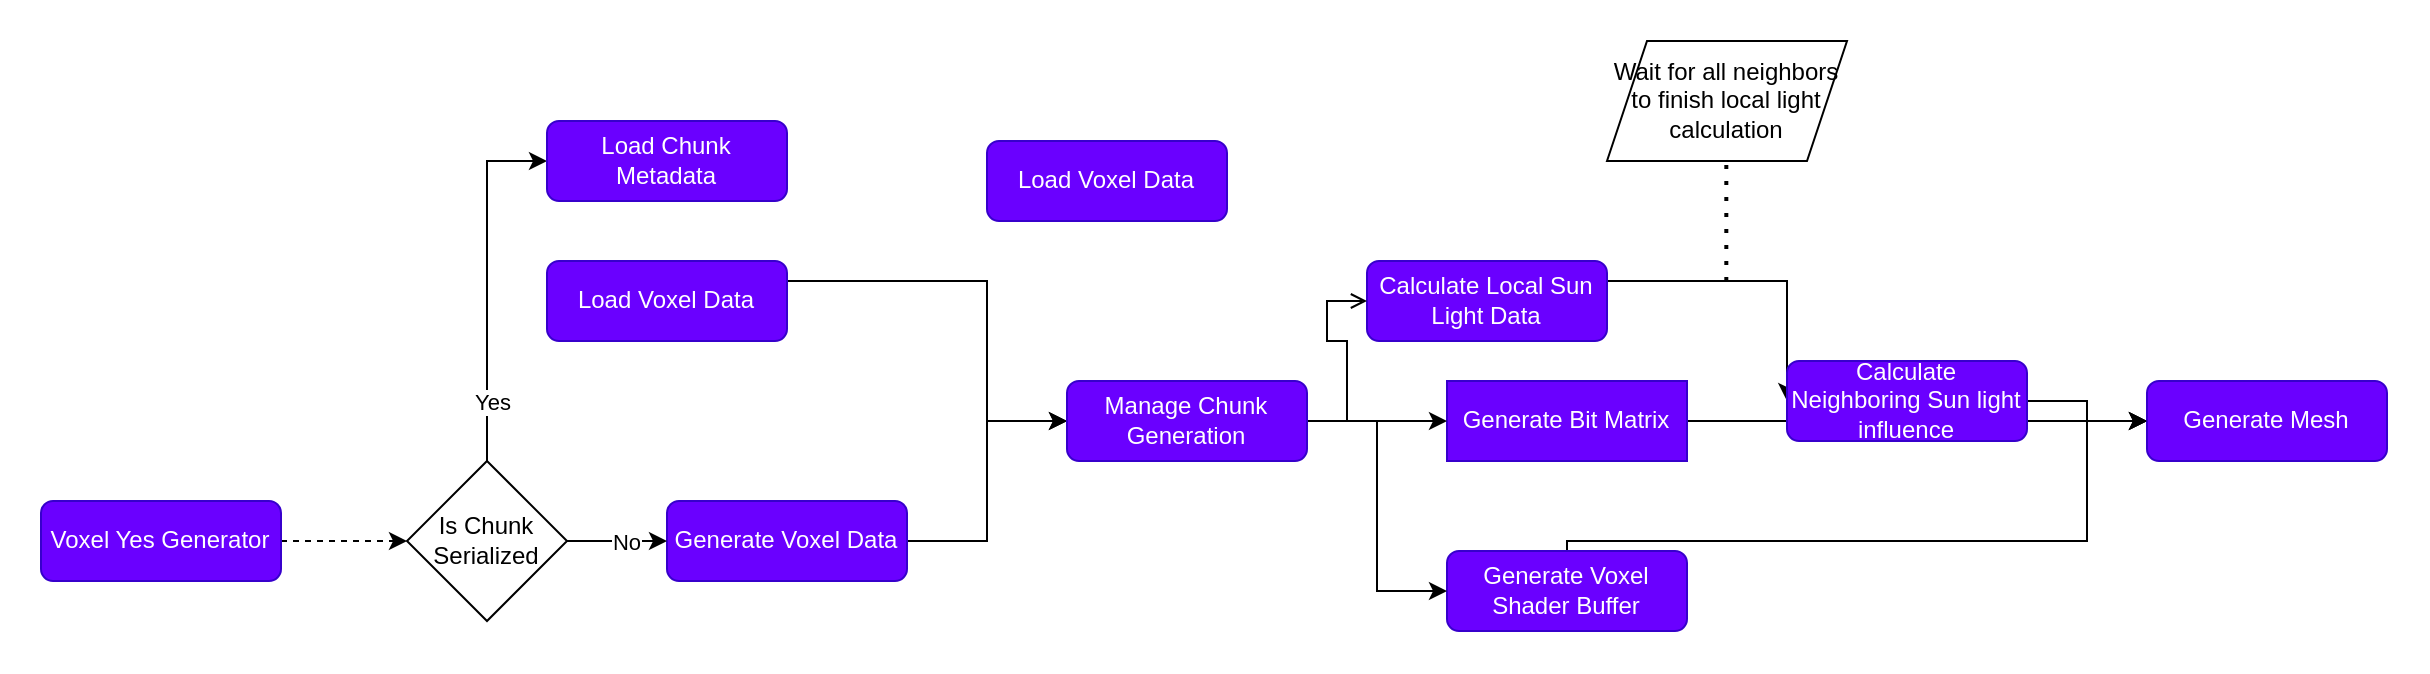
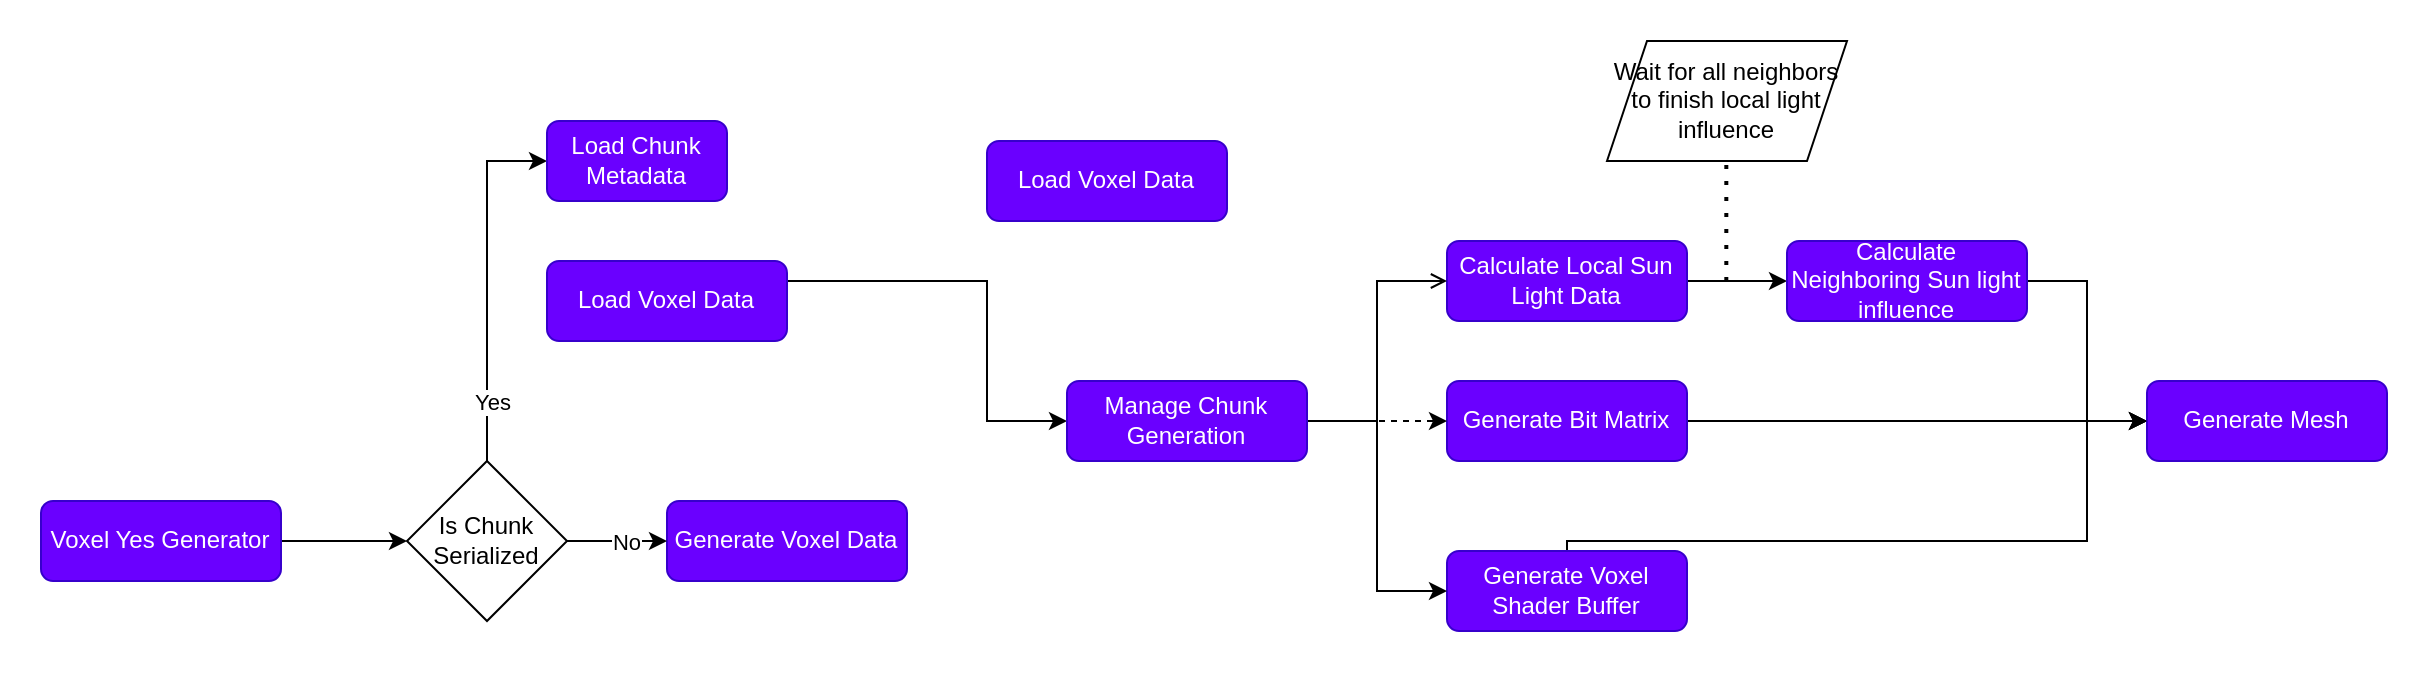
(1727, 101) -> (1727, 101)
(667, 161) -> (637, 161)
(1487, 301) -> (1567, 281)
(1907, 401) -> (1907, 281)
(1404, 421) -> (1404, 421)
(1567, 421) -> (1567, 421)
(987, 523) -> none
(337, 541) -> (337, 541)
